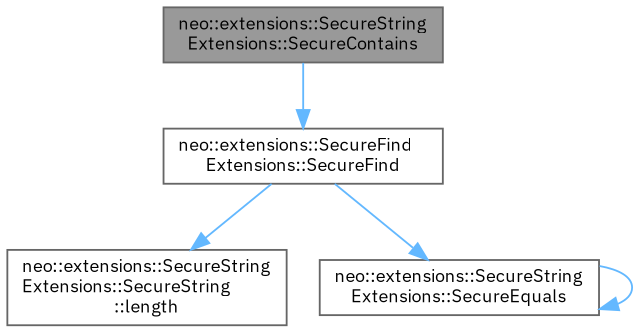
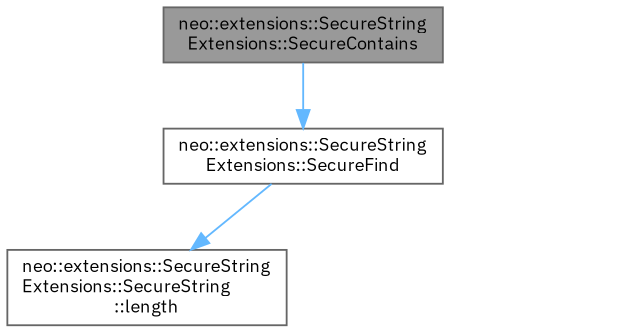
(303, 156) -> (303, 156)
(459, 288) -> none
